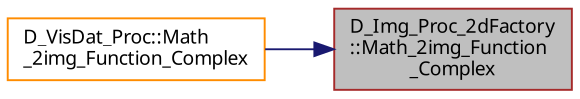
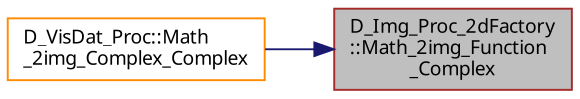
(136, 49) -> (136, 49)
